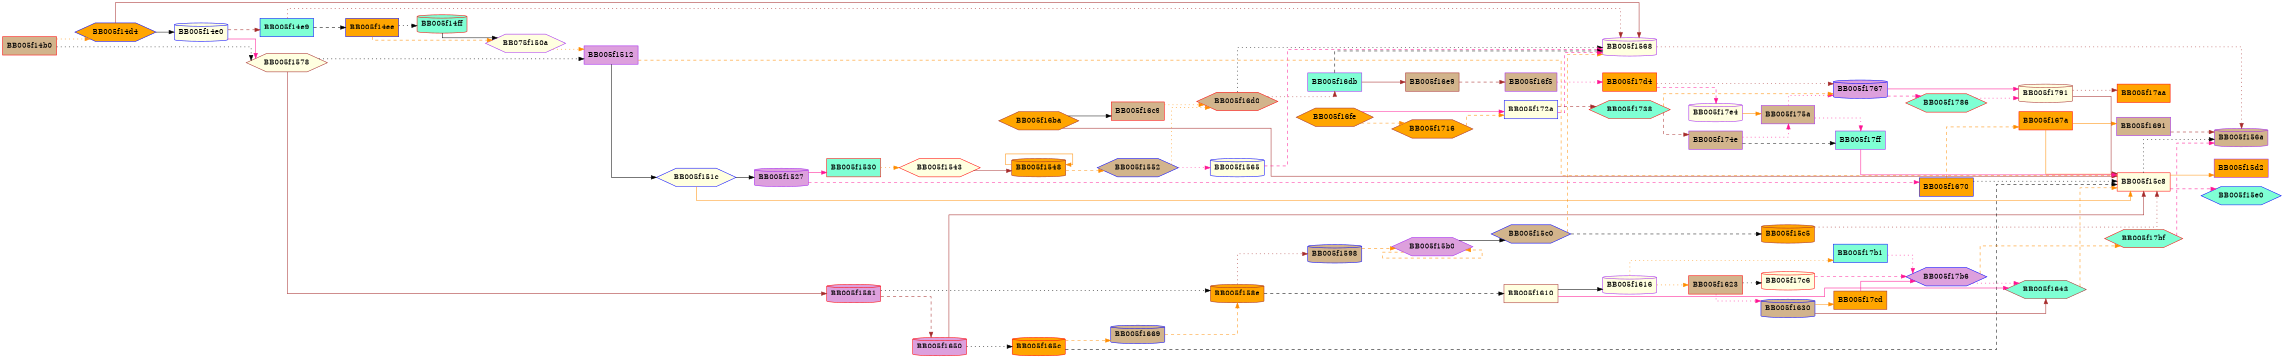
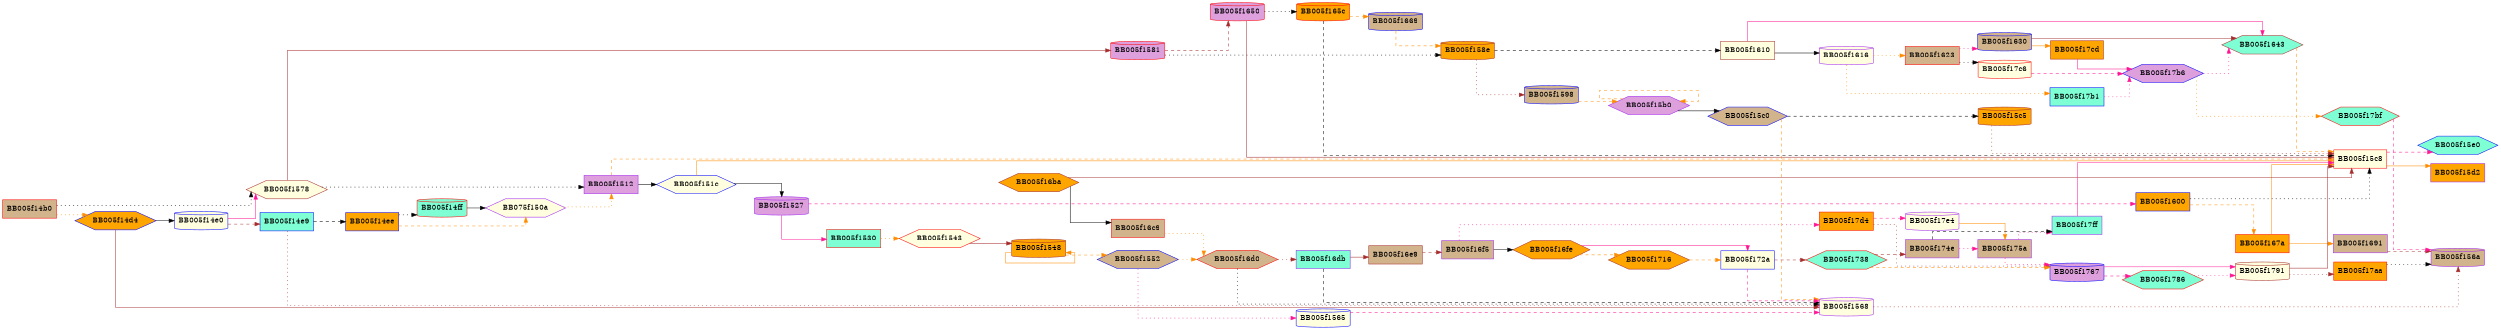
(2160, 139) -> (2406, 264)
(1946, 187) -> (2163, 202)
(2034, 246) -> (2236, 116)
none -> (1501, 250)
